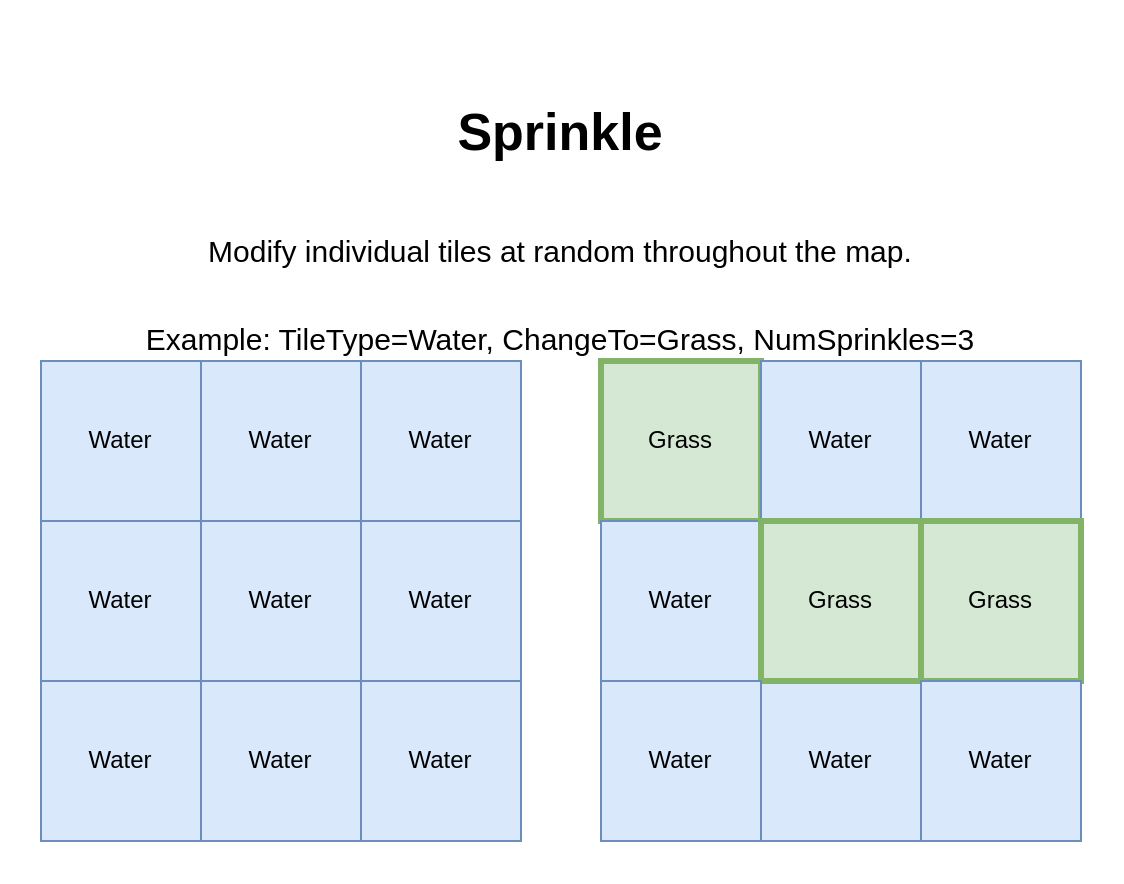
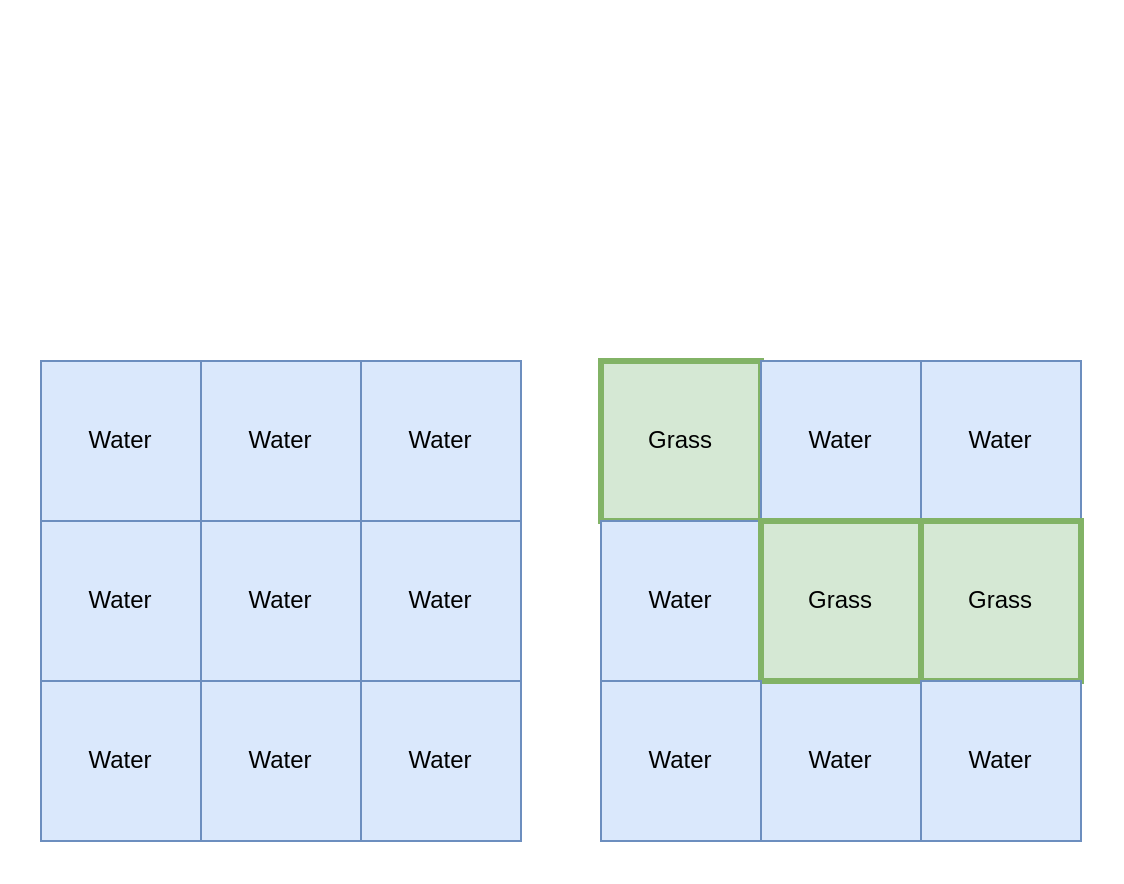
(561, 201) -> none
